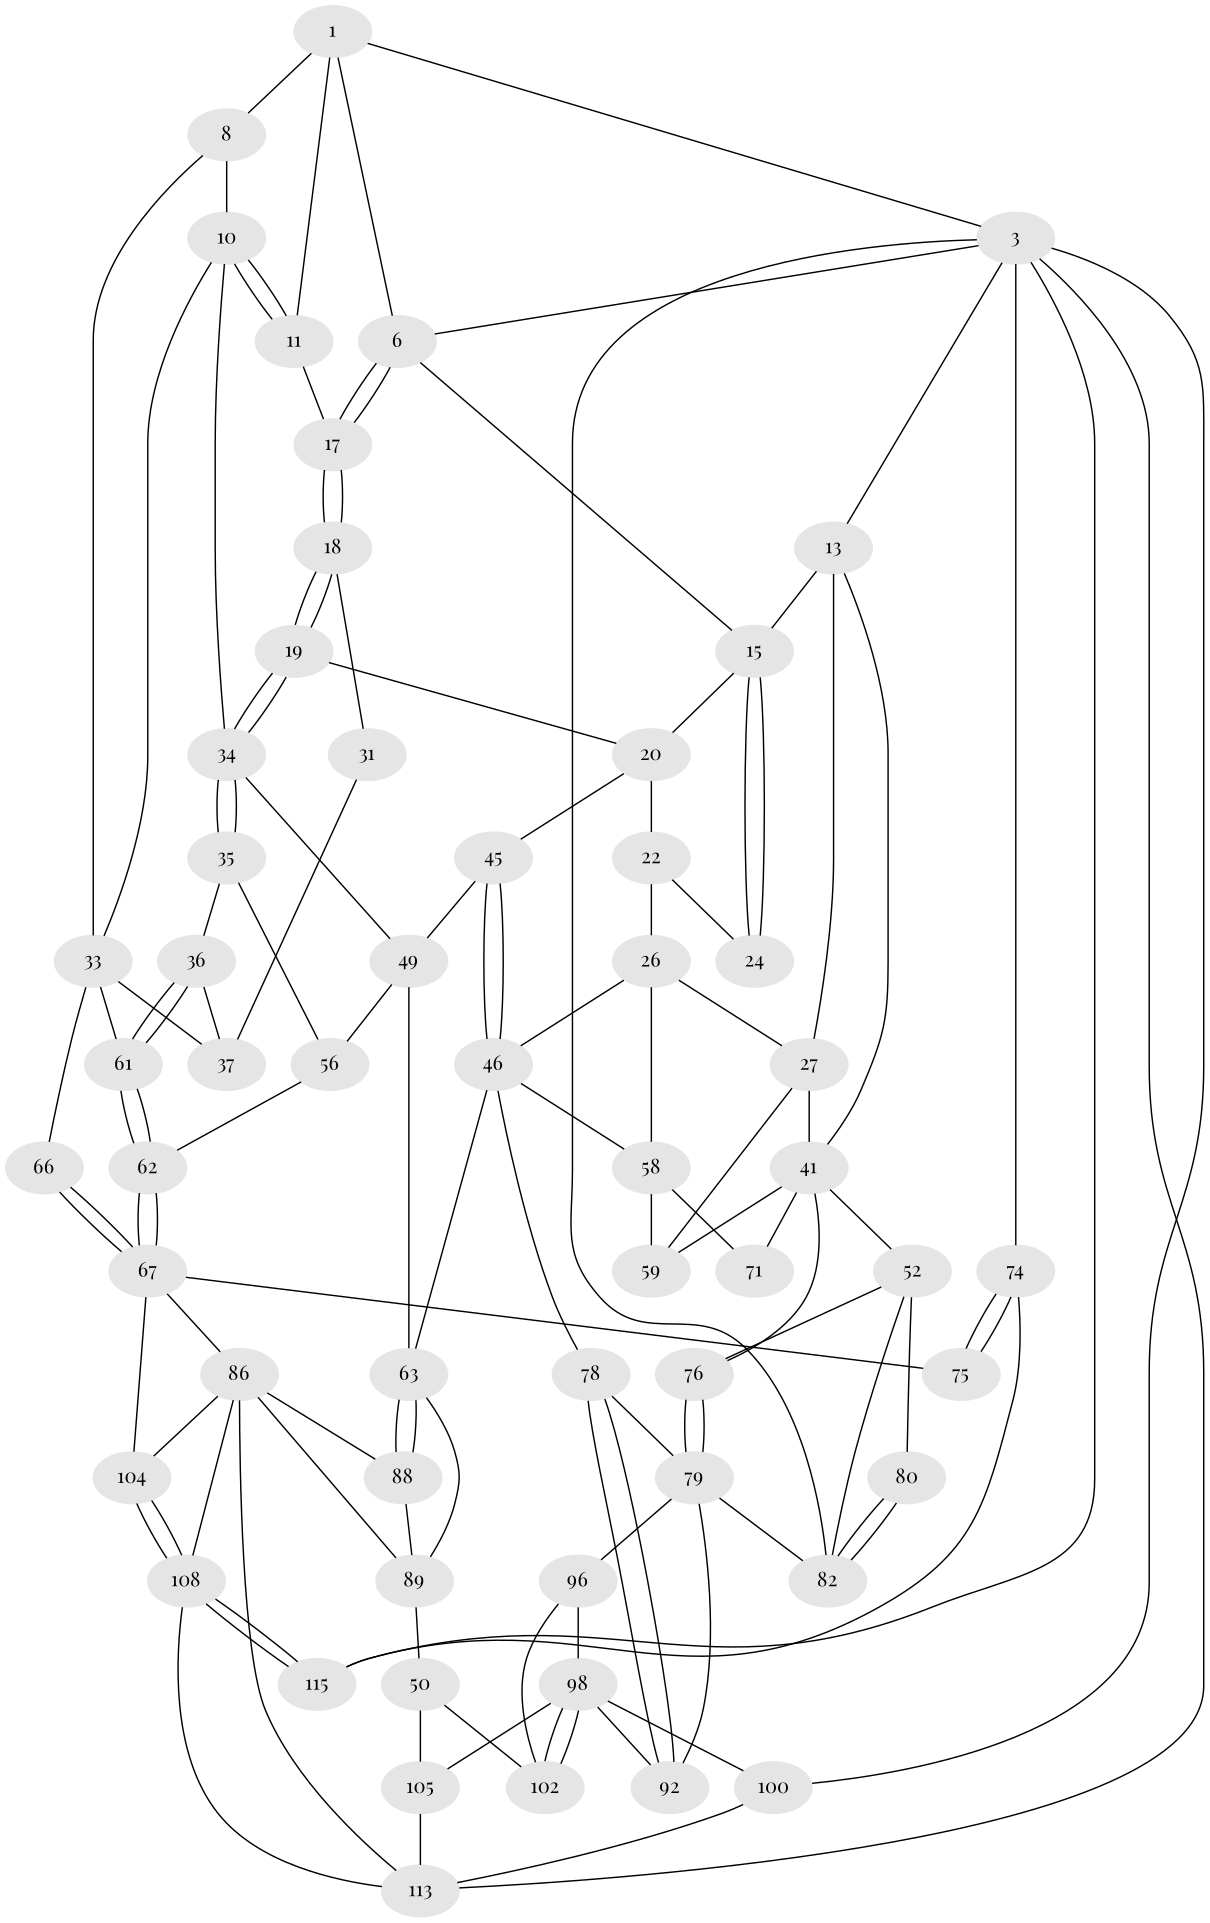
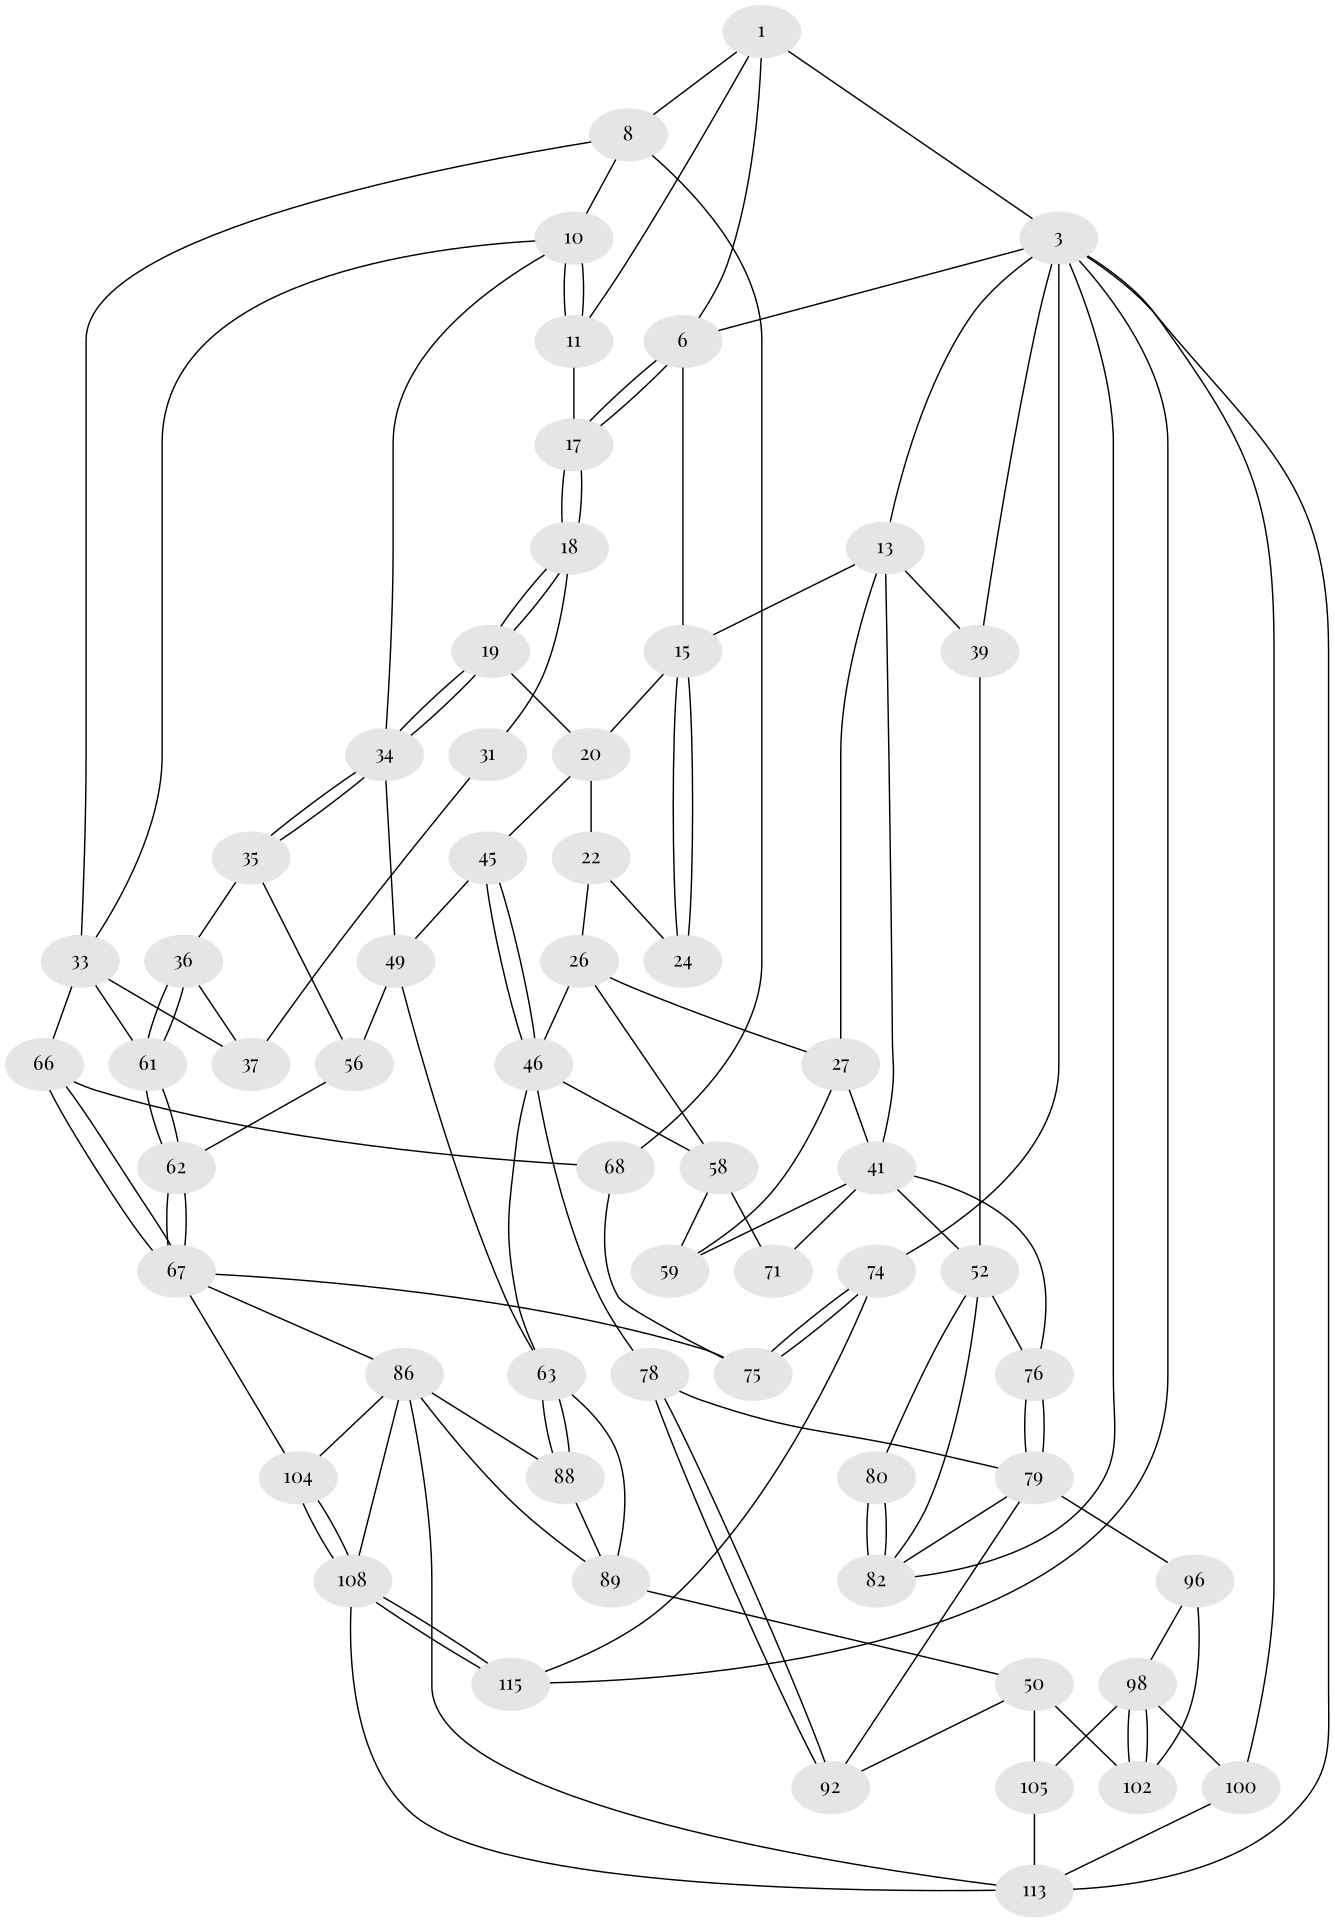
none -> (980, 651)
none -> (615, 1168)
(624, 1736) -> (933, 1736)
